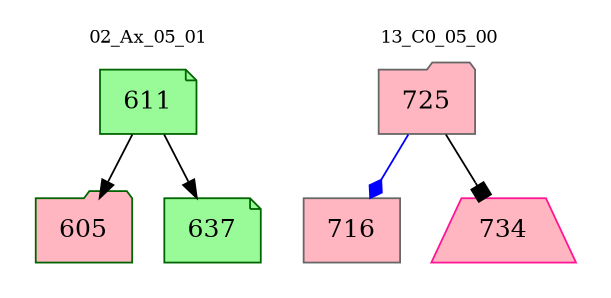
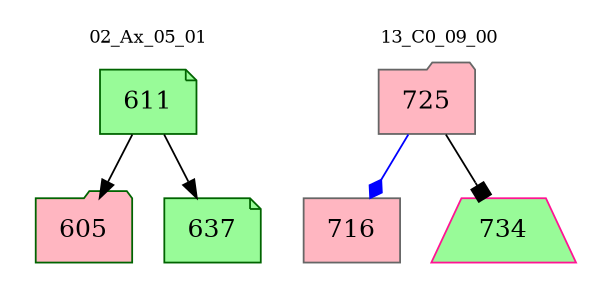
(439, 38) -> (439, 38)
(504, 230) -> (504, 230)
